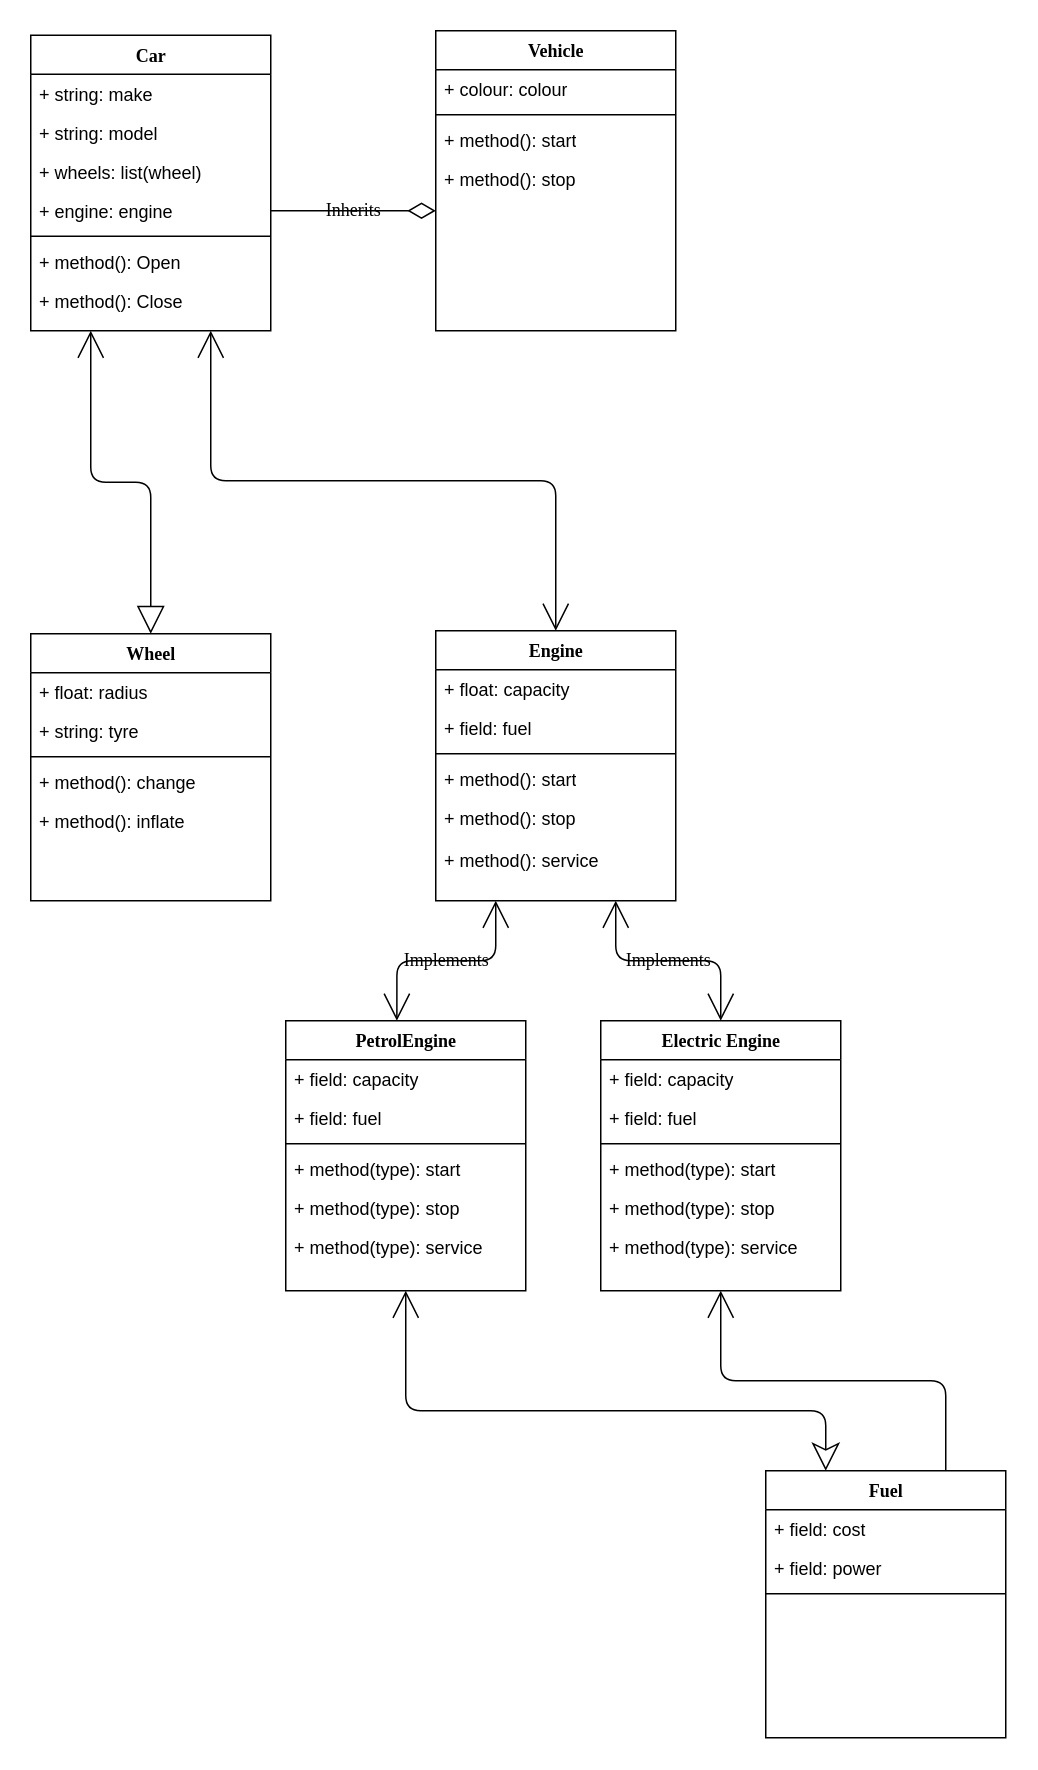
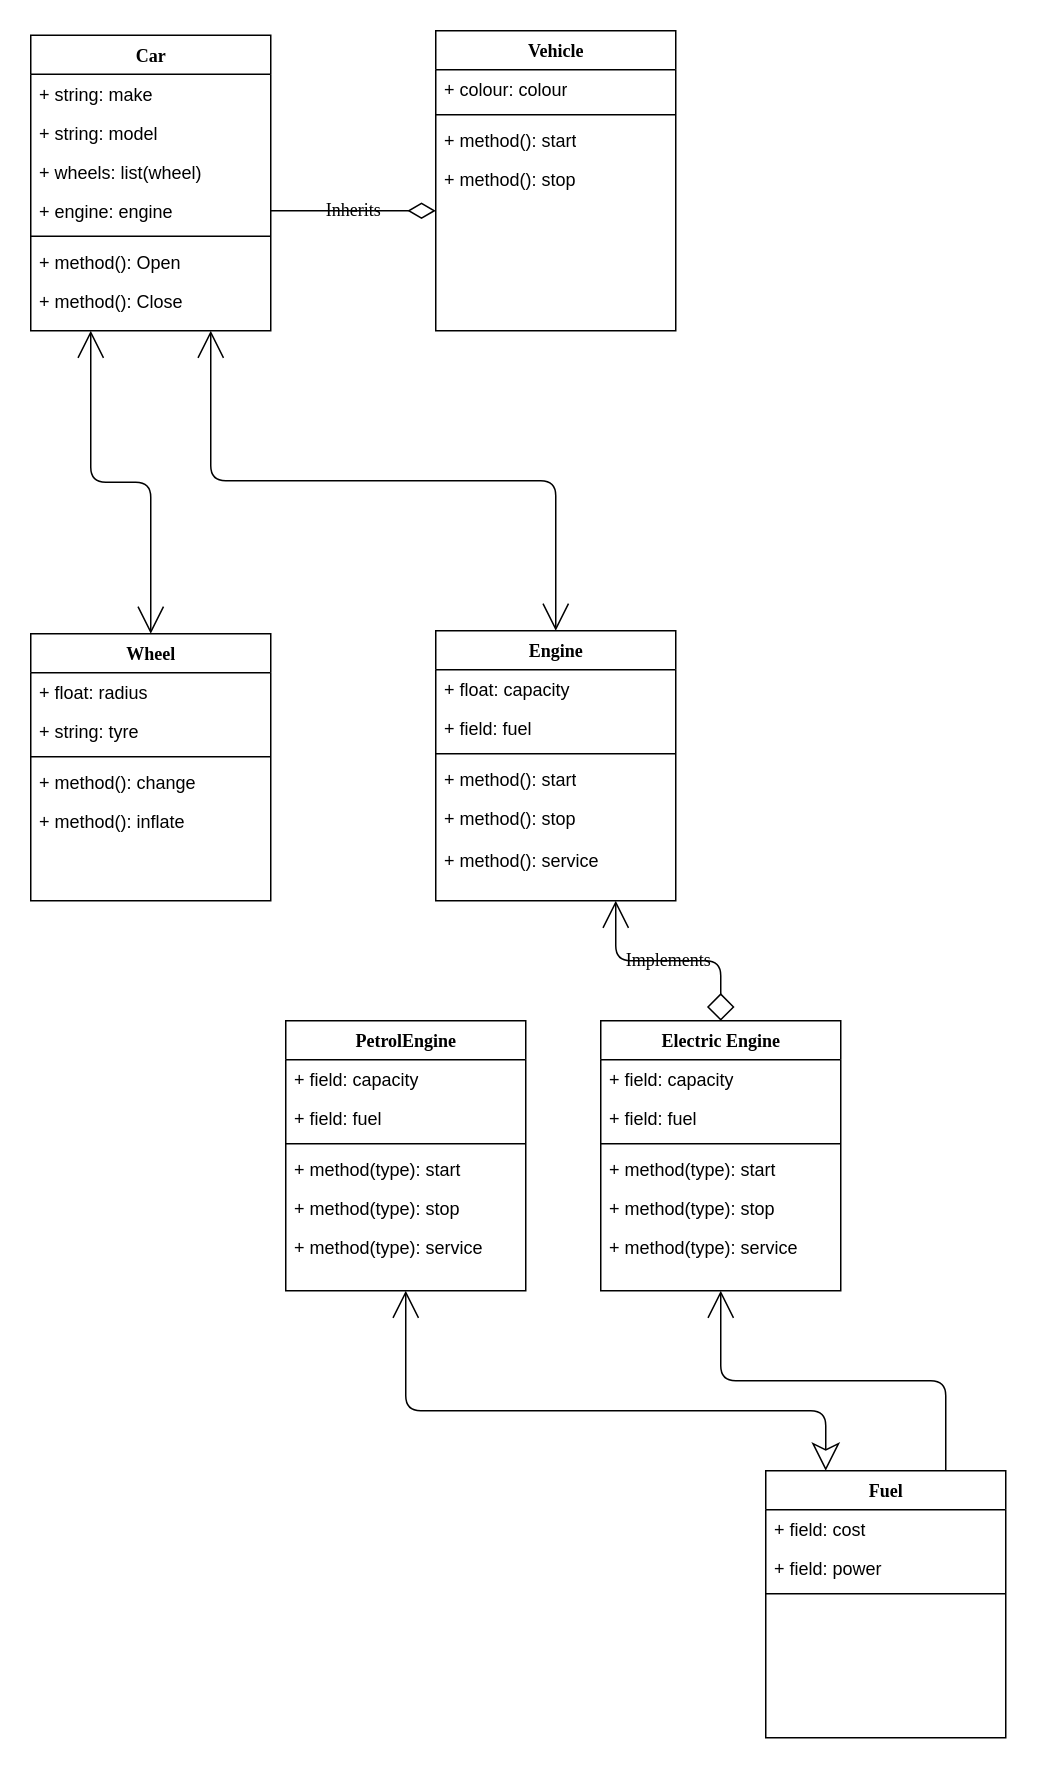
(151, 605) -> (151, 617)
(446, 961) -> none
(721, 1004) -> (721, 993)
